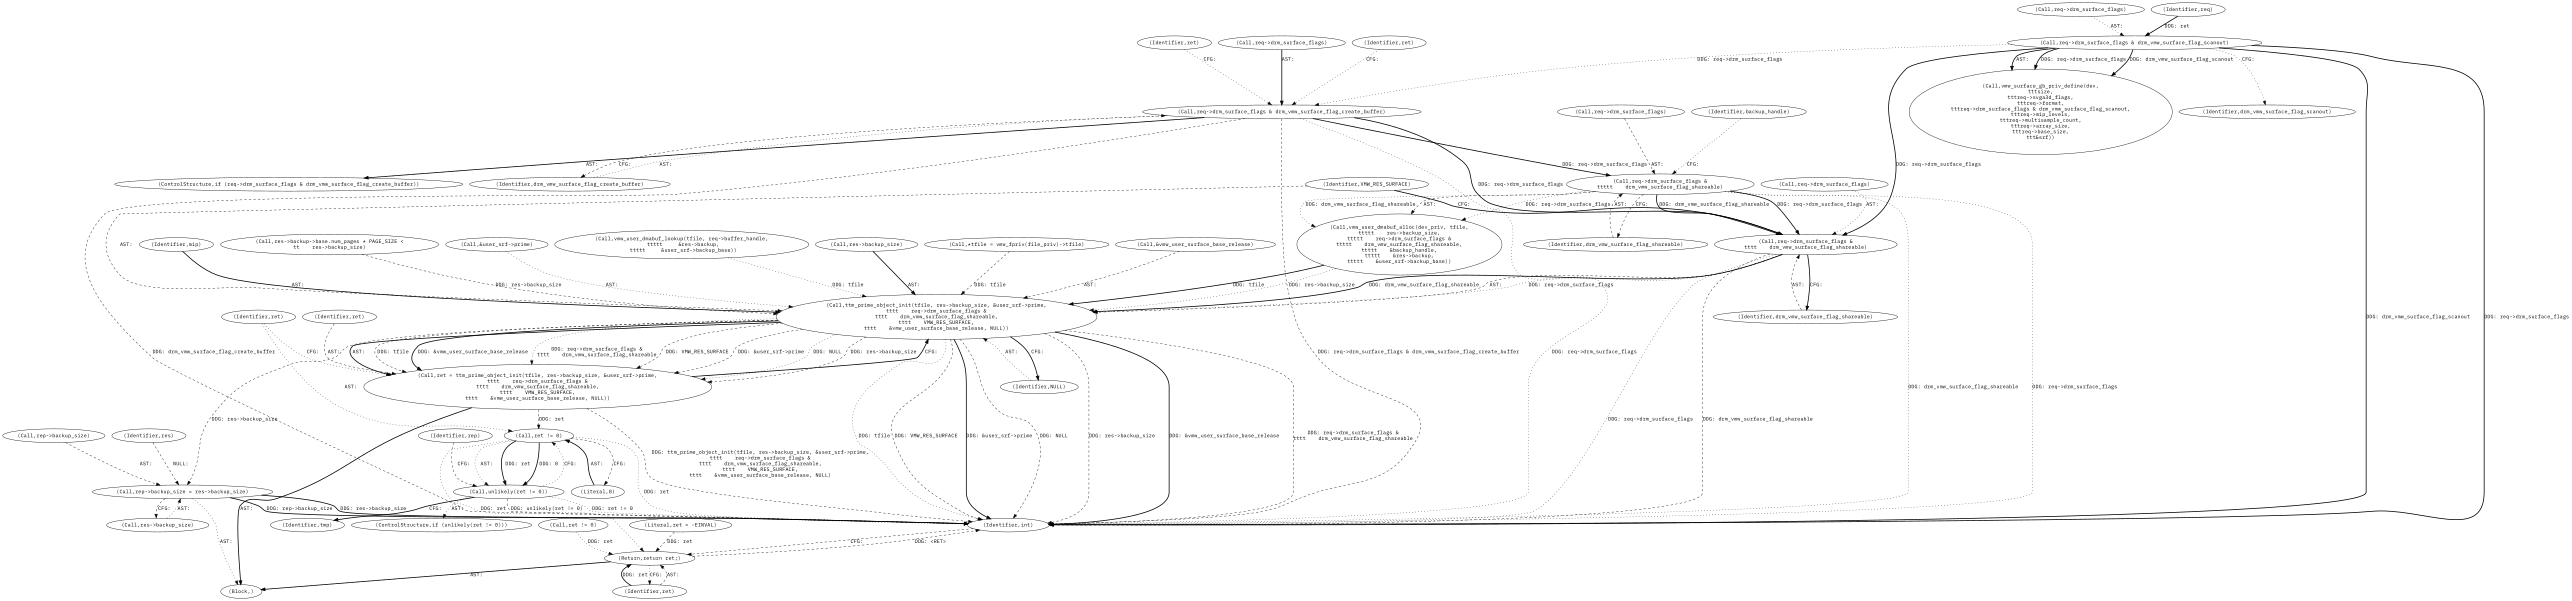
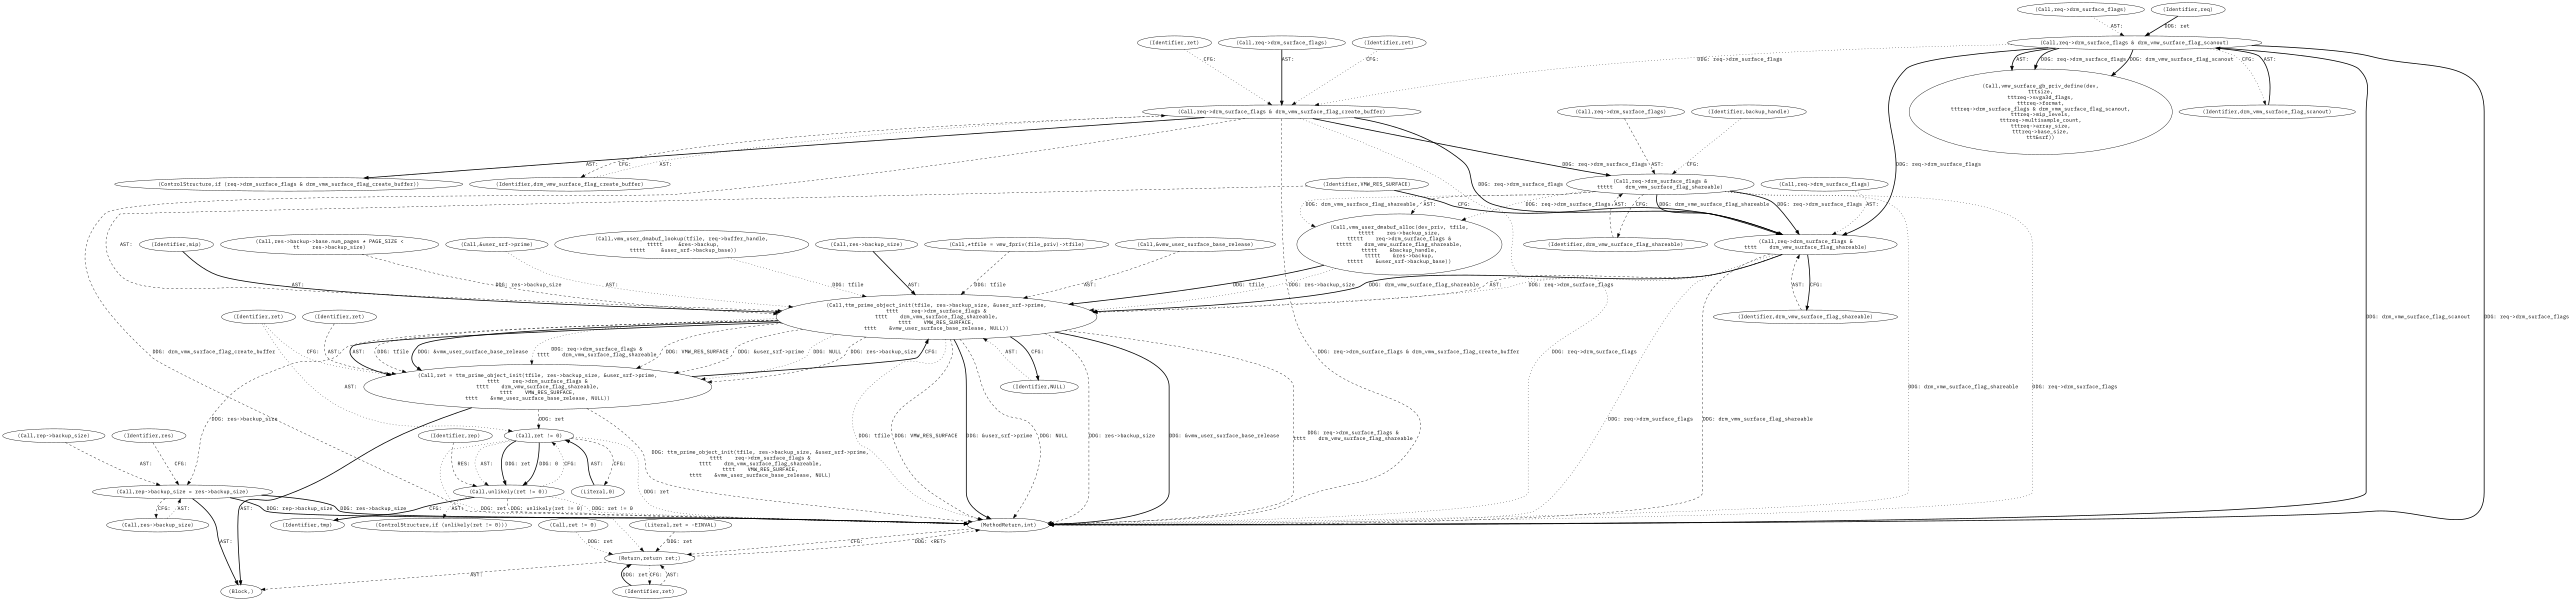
none -> (2263, 61)
(183, 464) -> (183, 464)
(466, 464) -> (466, 464)
(1008, 525) -> (1008, 525)
(218, 537) -> (218, 537)
(438, 576) -> (438, 576)
